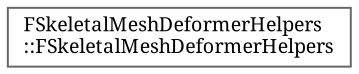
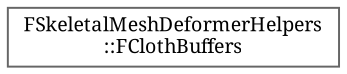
(179, 37) -> (173, 37)
